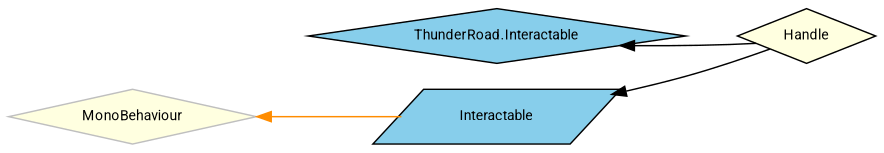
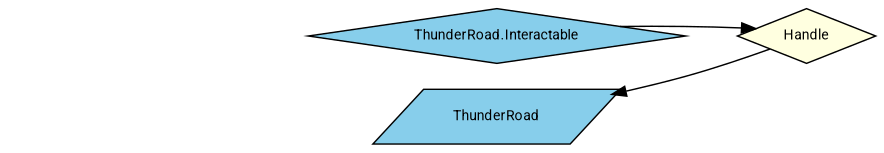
(695, 45) -> (681, 26)
(133, 117) -> none
(497, 117) -> (497, 117)
